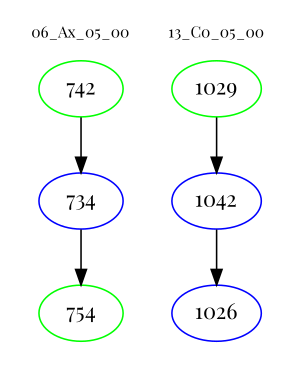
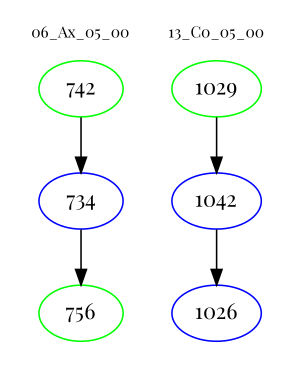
(81, 313) -> (81, 313)
